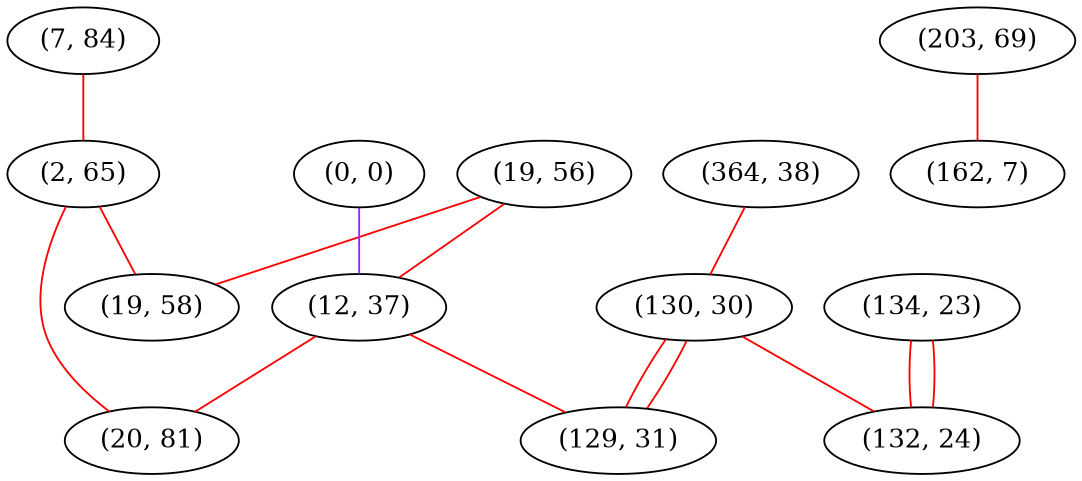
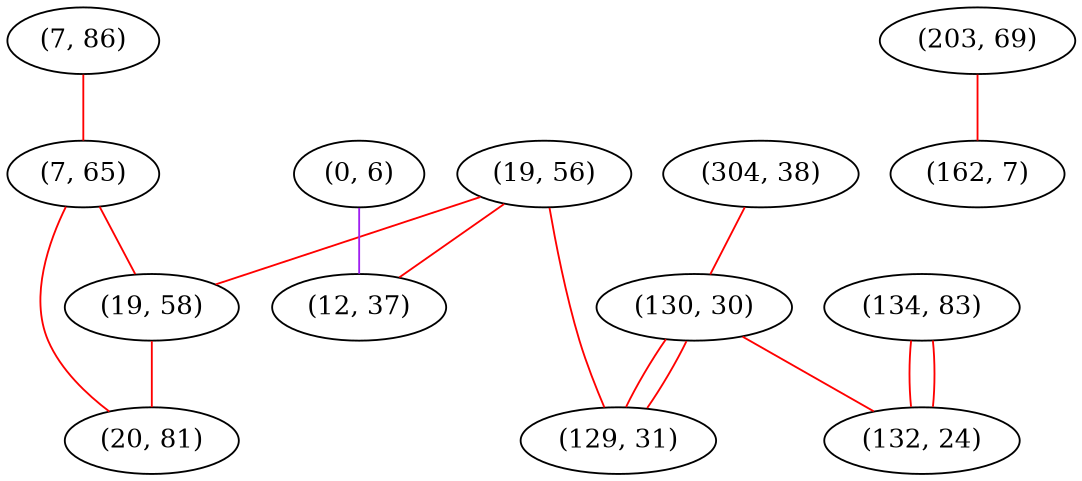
(83, 41) -> (83, 41)
(83, 174) -> (83, 174)
(359, 174) -> (359, 174)
(761, 174) -> (761, 174)
(922, 307) -> (922, 307)
(487, 373) -> (571, 309)
(255, 374) -> (152, 374)
